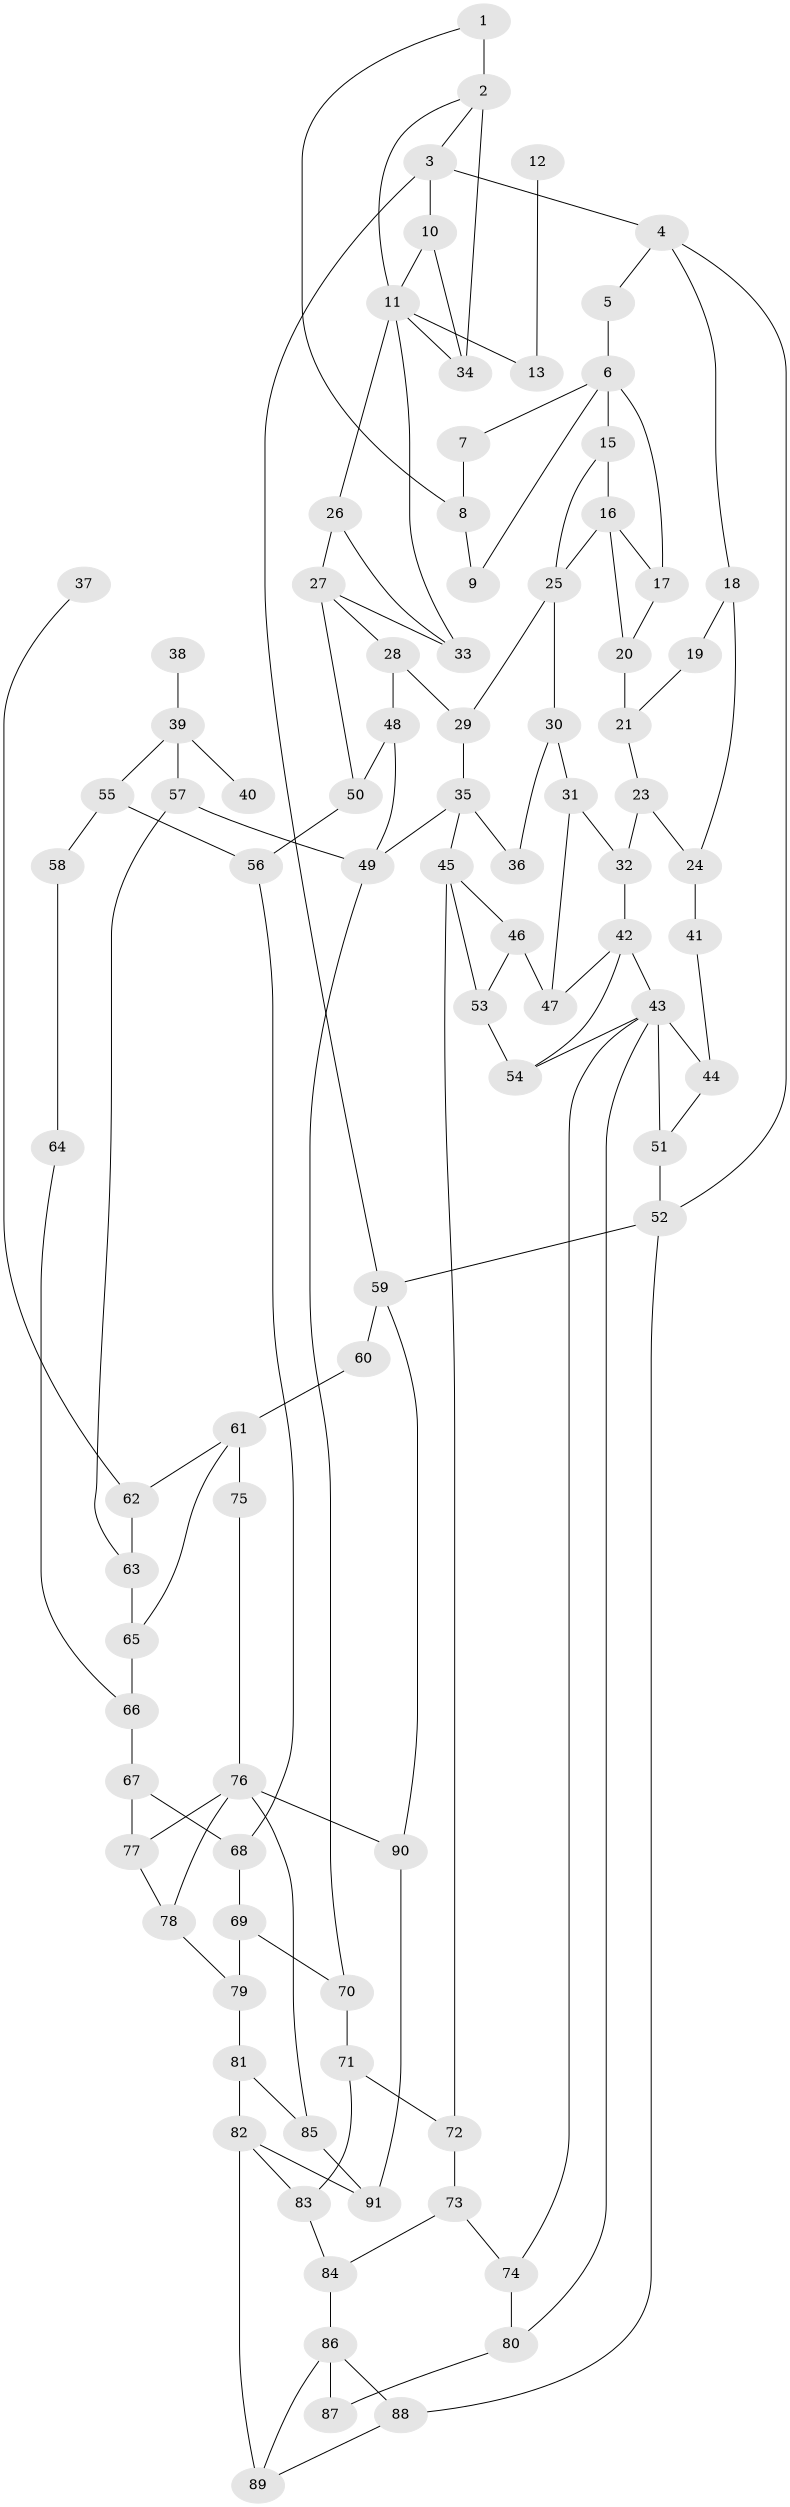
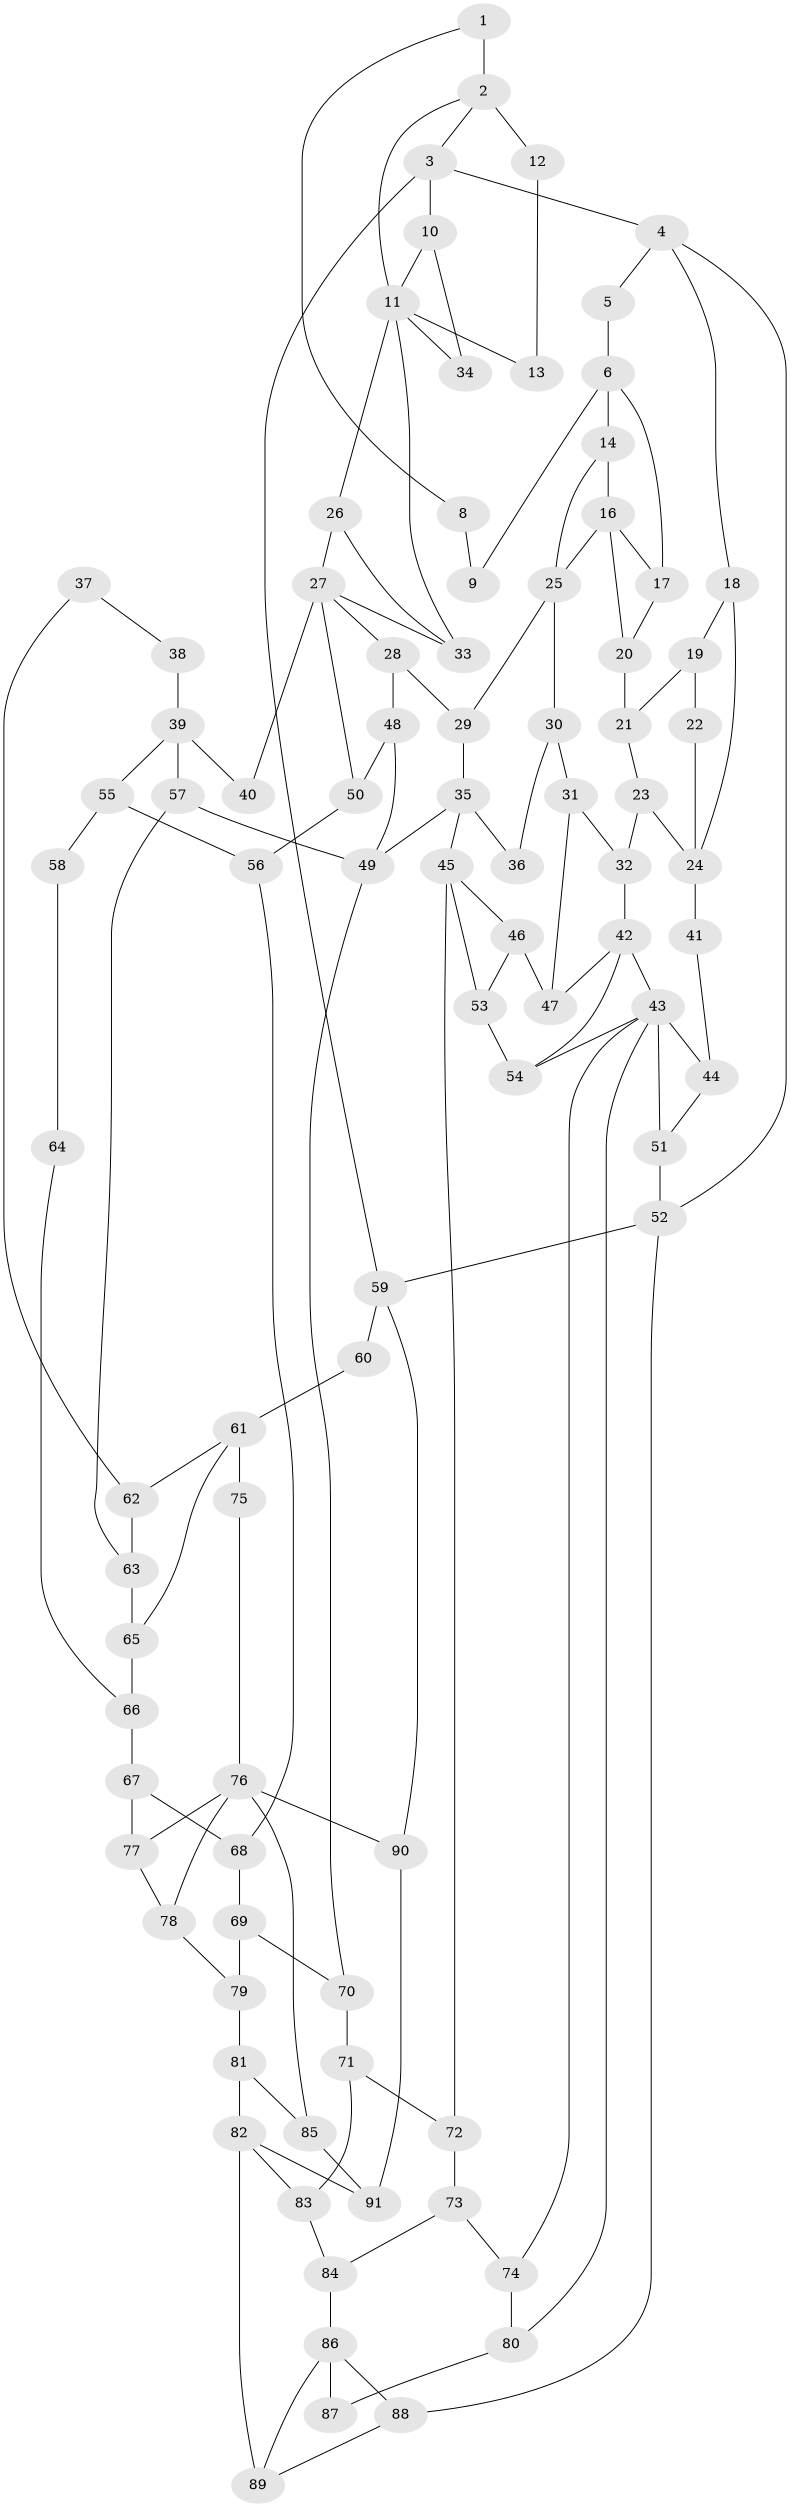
(475, 233) -> (511, 127)
(463, 444) -> none
(608, 444) -> (608, 444)
none -> (131, 620)
none -> (284, 690)
none -> (695, 726)
